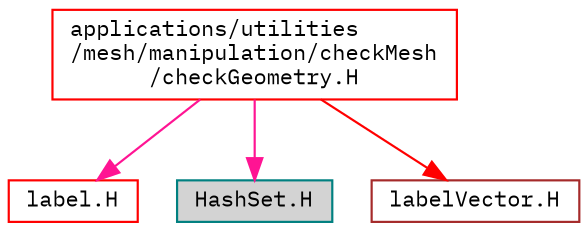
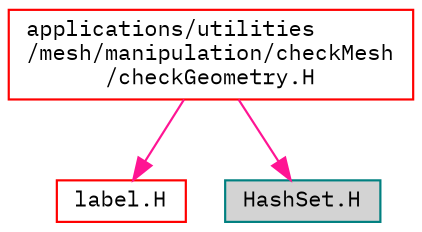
(475, 201) -> none
